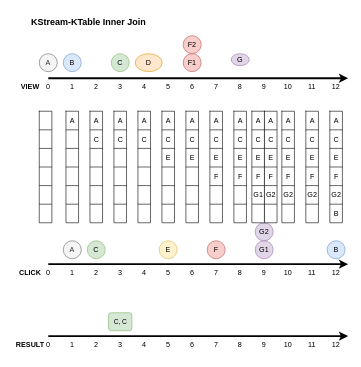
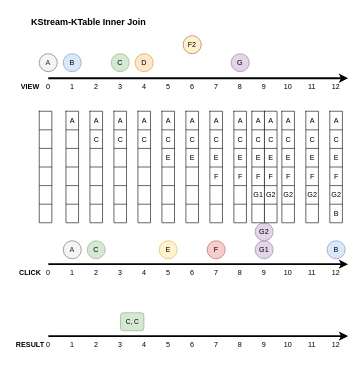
(192, 45) -> (192, 45)
(240, 60) -> (240, 63)
(149, 63) -> (144, 63)
(192, 63) -> none
(120, 322) -> (132, 322)
